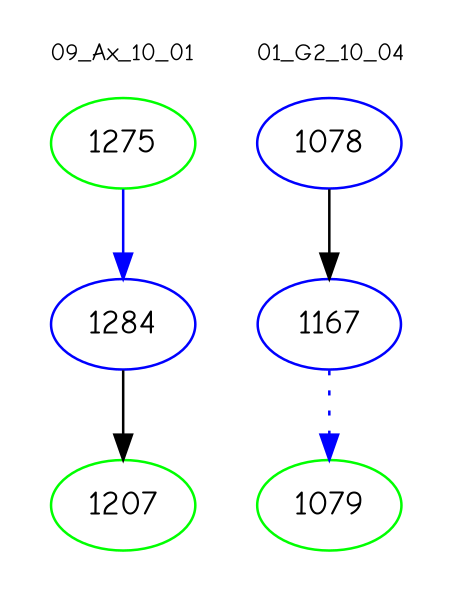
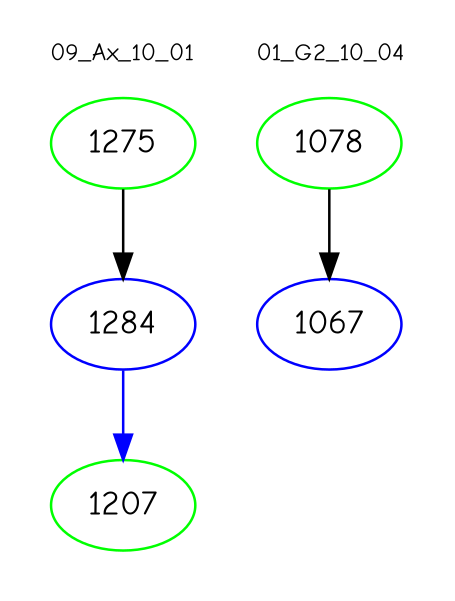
(329, 143) -> (329, 143)
(123, 221) -> (123, 221)
(329, 324) -> (329, 324)
(123, 402) -> (123, 402)
(329, 505) -> none
